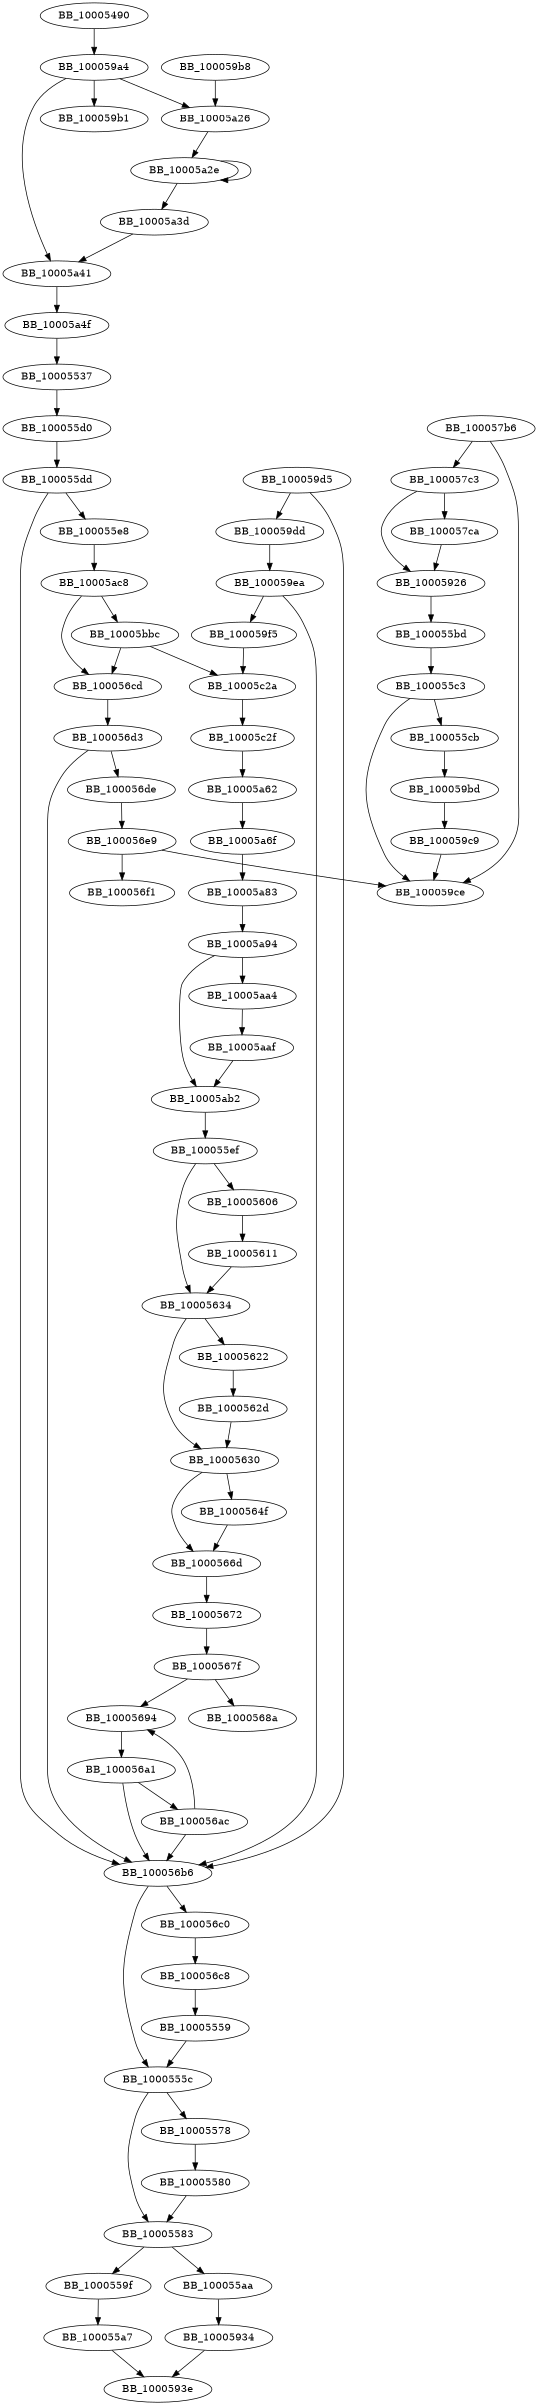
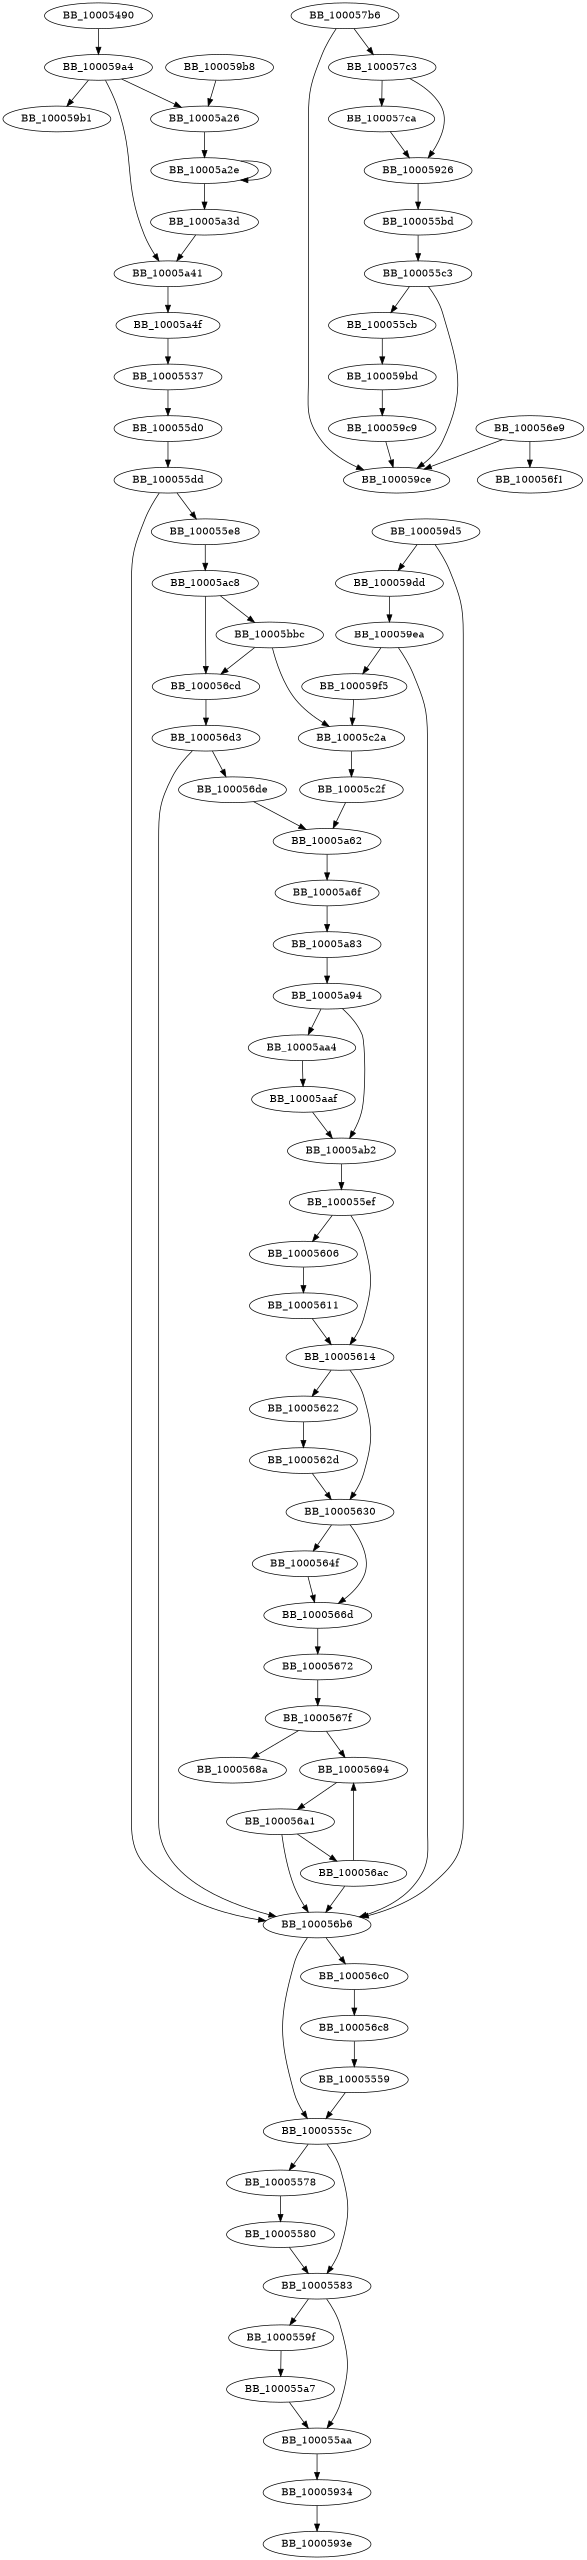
(122, 812) -> (277, 814)
(196, 1306) -> (340, 1357)
(125, 2361) -> (297, 2412)
